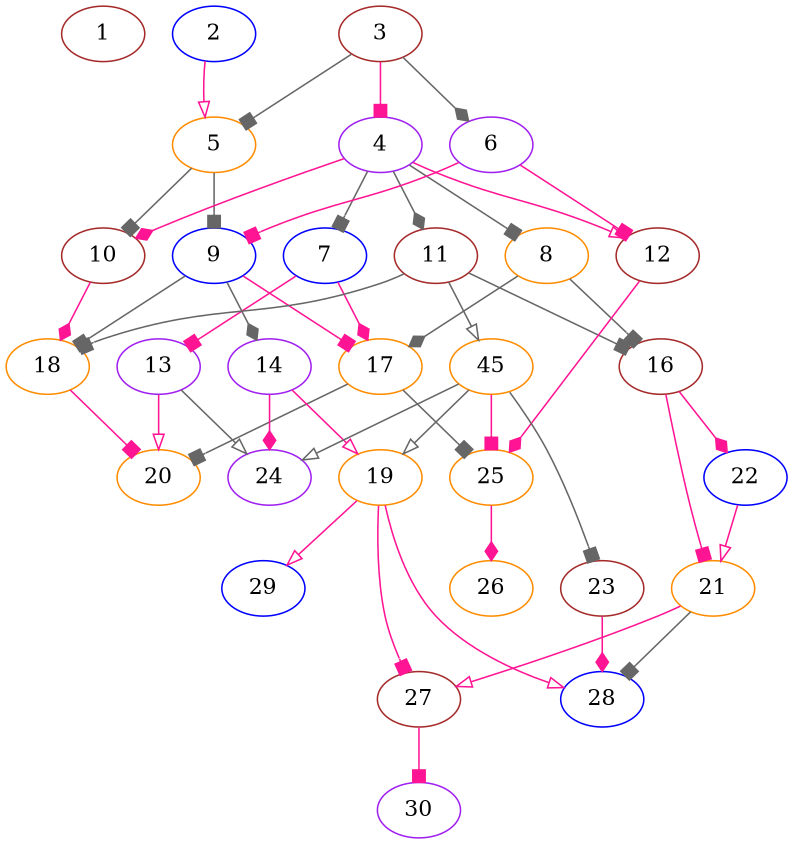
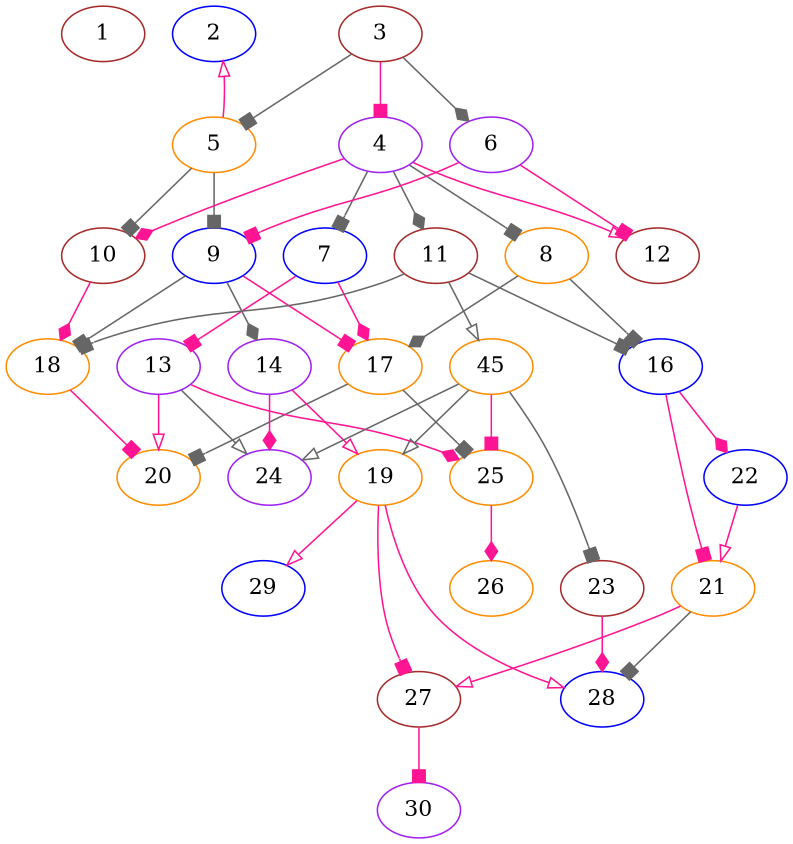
(204, 81) -> (224, 97)
(580, 359) -> (303, 418)
(661, 367) -> (661, 367)
